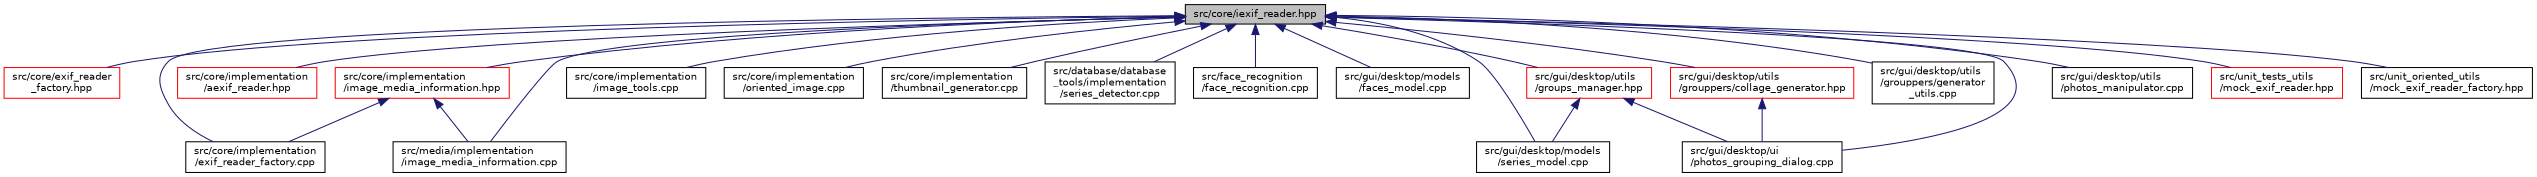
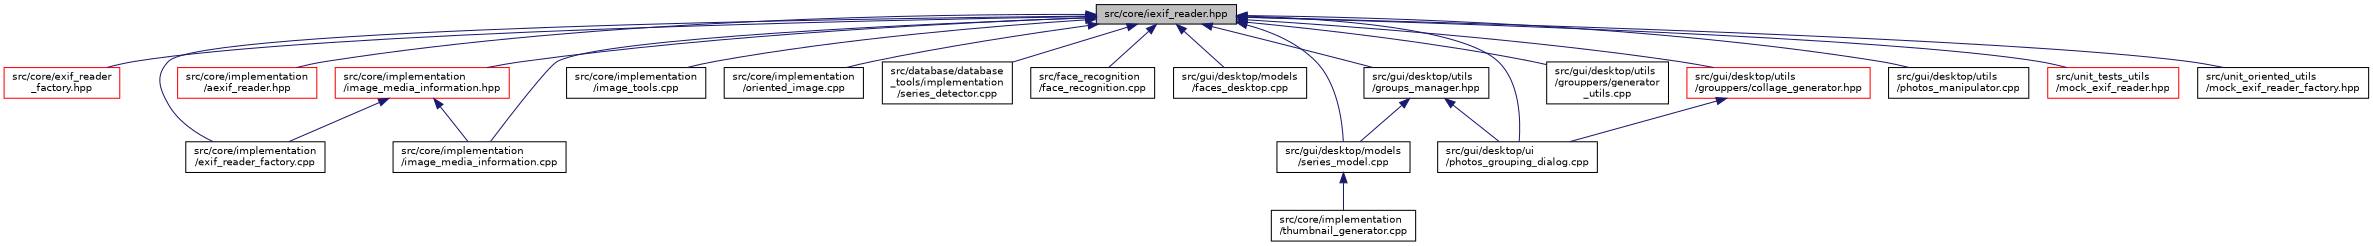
(1105, 46) -> (1343, 197)
(1403, 83) -> (1240, 83)
(1589, 83) -> (1426, 83)
(480, 157) -> (480, 157)
